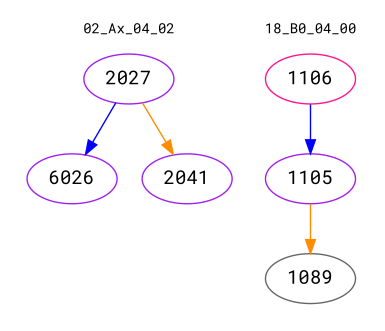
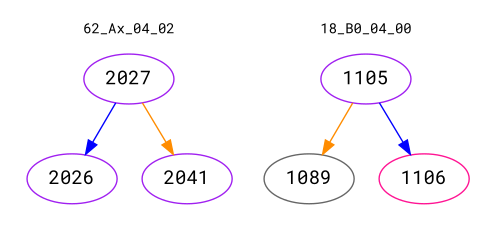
(130, 30) -> (130, 30)
(310, 122) -> (391, 123)
(72, 179) -> (72, 179)
